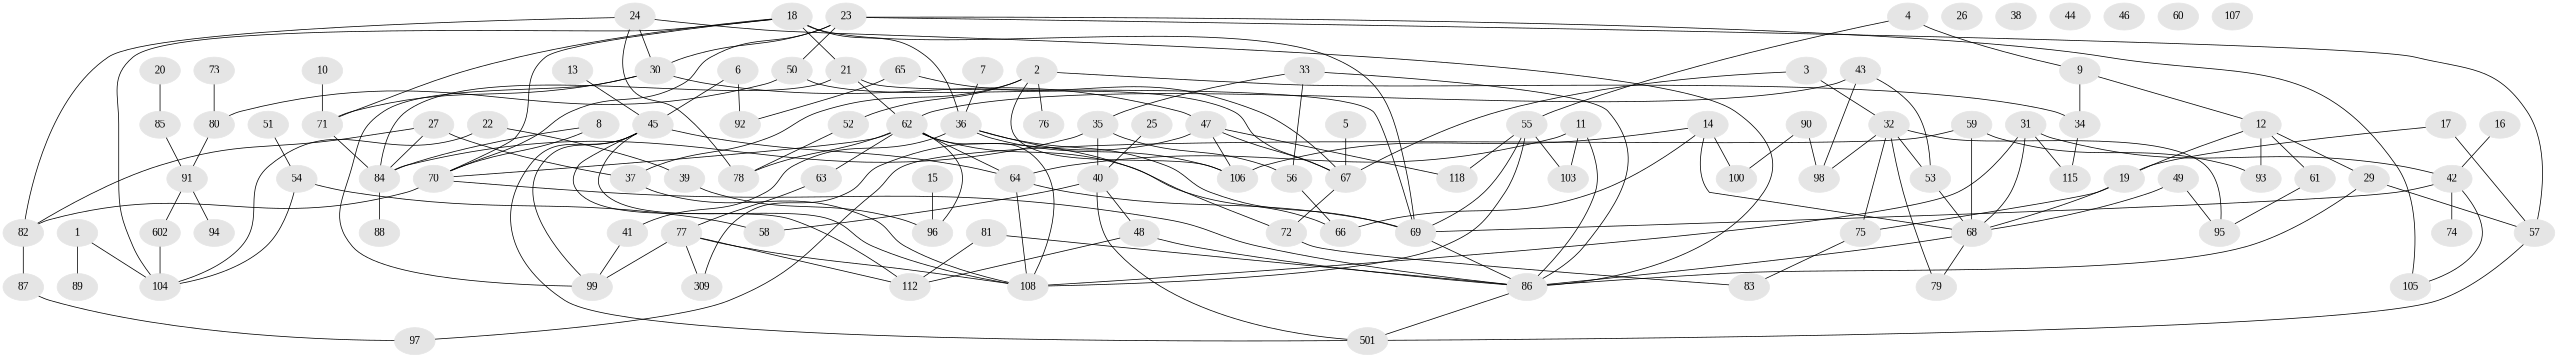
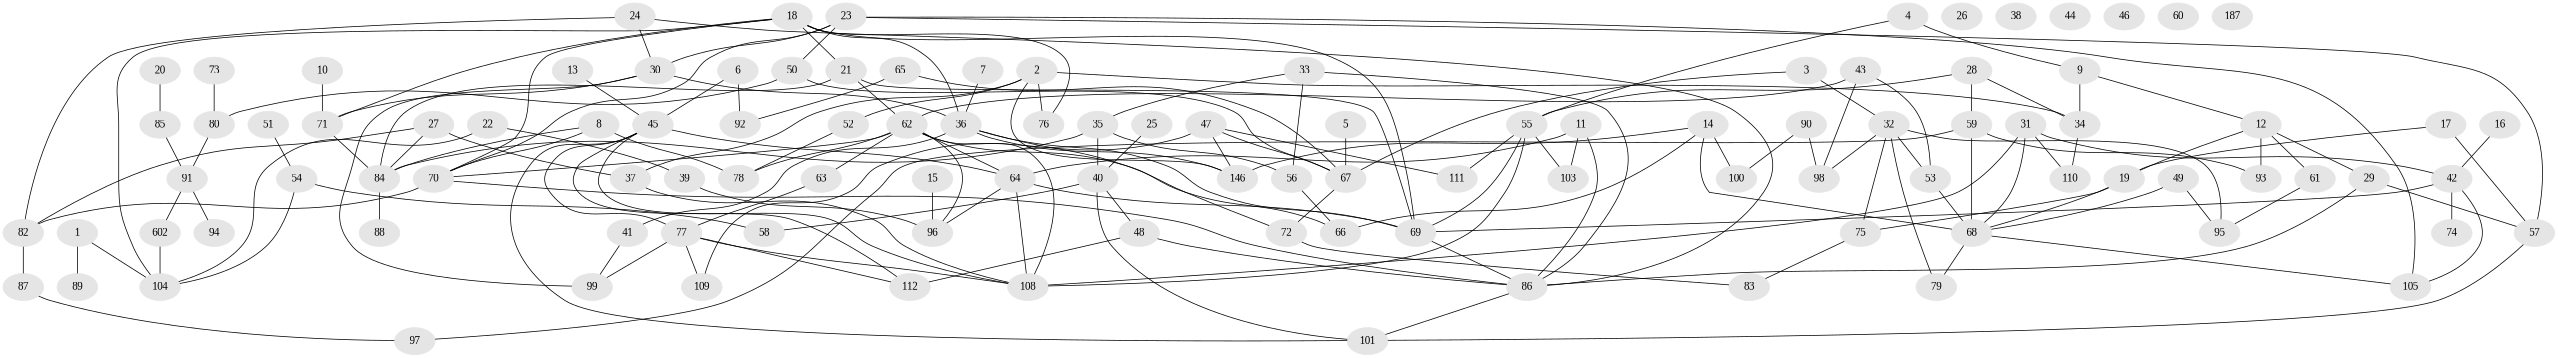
(2232, 17) -> (2232, 17)
none -> (1047, 46)
none -> (1972, 71)
(829, 93) -> (810, 93)
(670, 105) -> (669, 152)
(536, 175) -> (554, 197)
(1238, 179) -> (1238, 179)
(1457, 179) -> (1457, 179)
(2070, 179) -> (2070, 179)
none -> (967, 210)
(987, 233) -> none
(1750, 263) -> (2201, 261)
(702, 287) -> (702, 287)
(1368, 341) -> (1368, 341)
